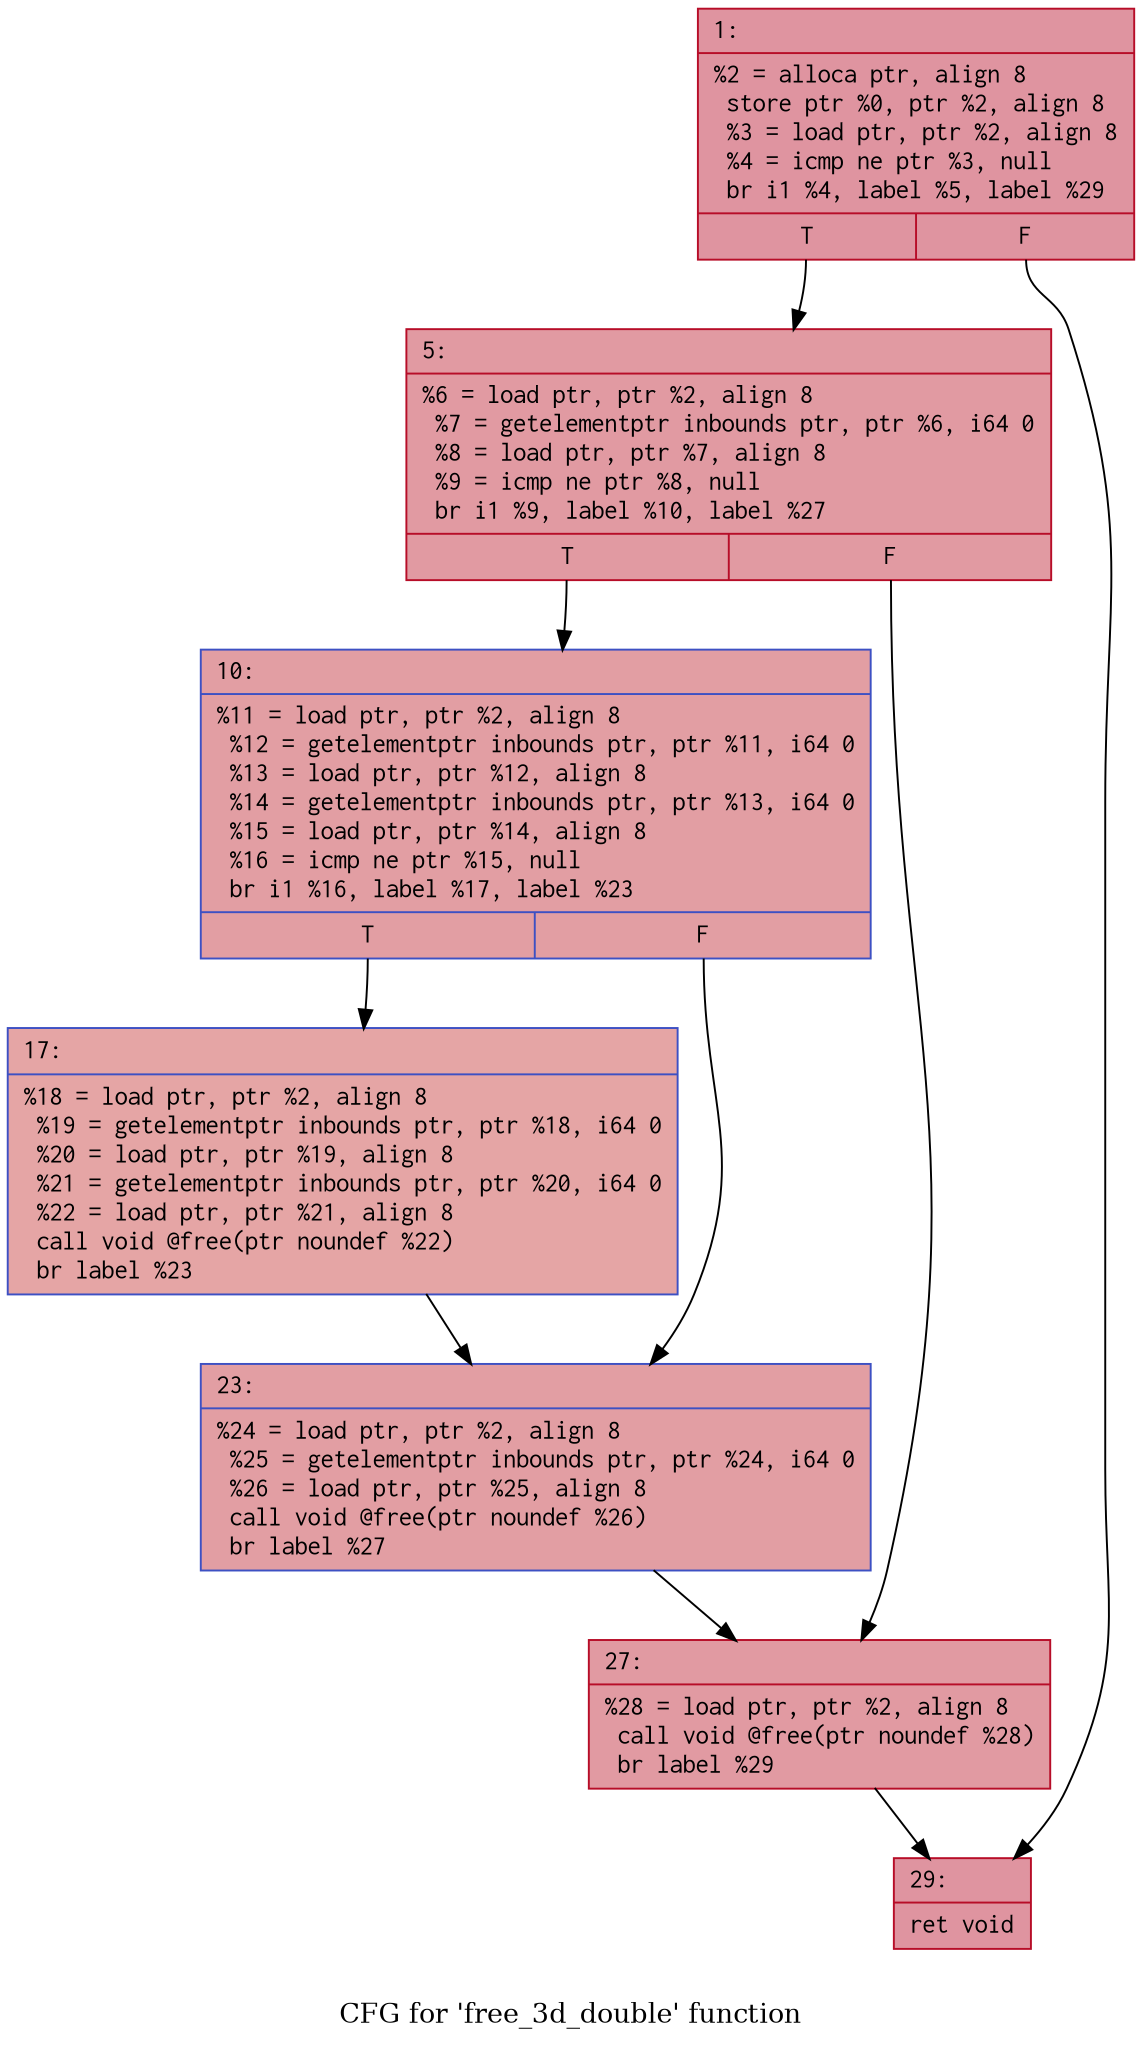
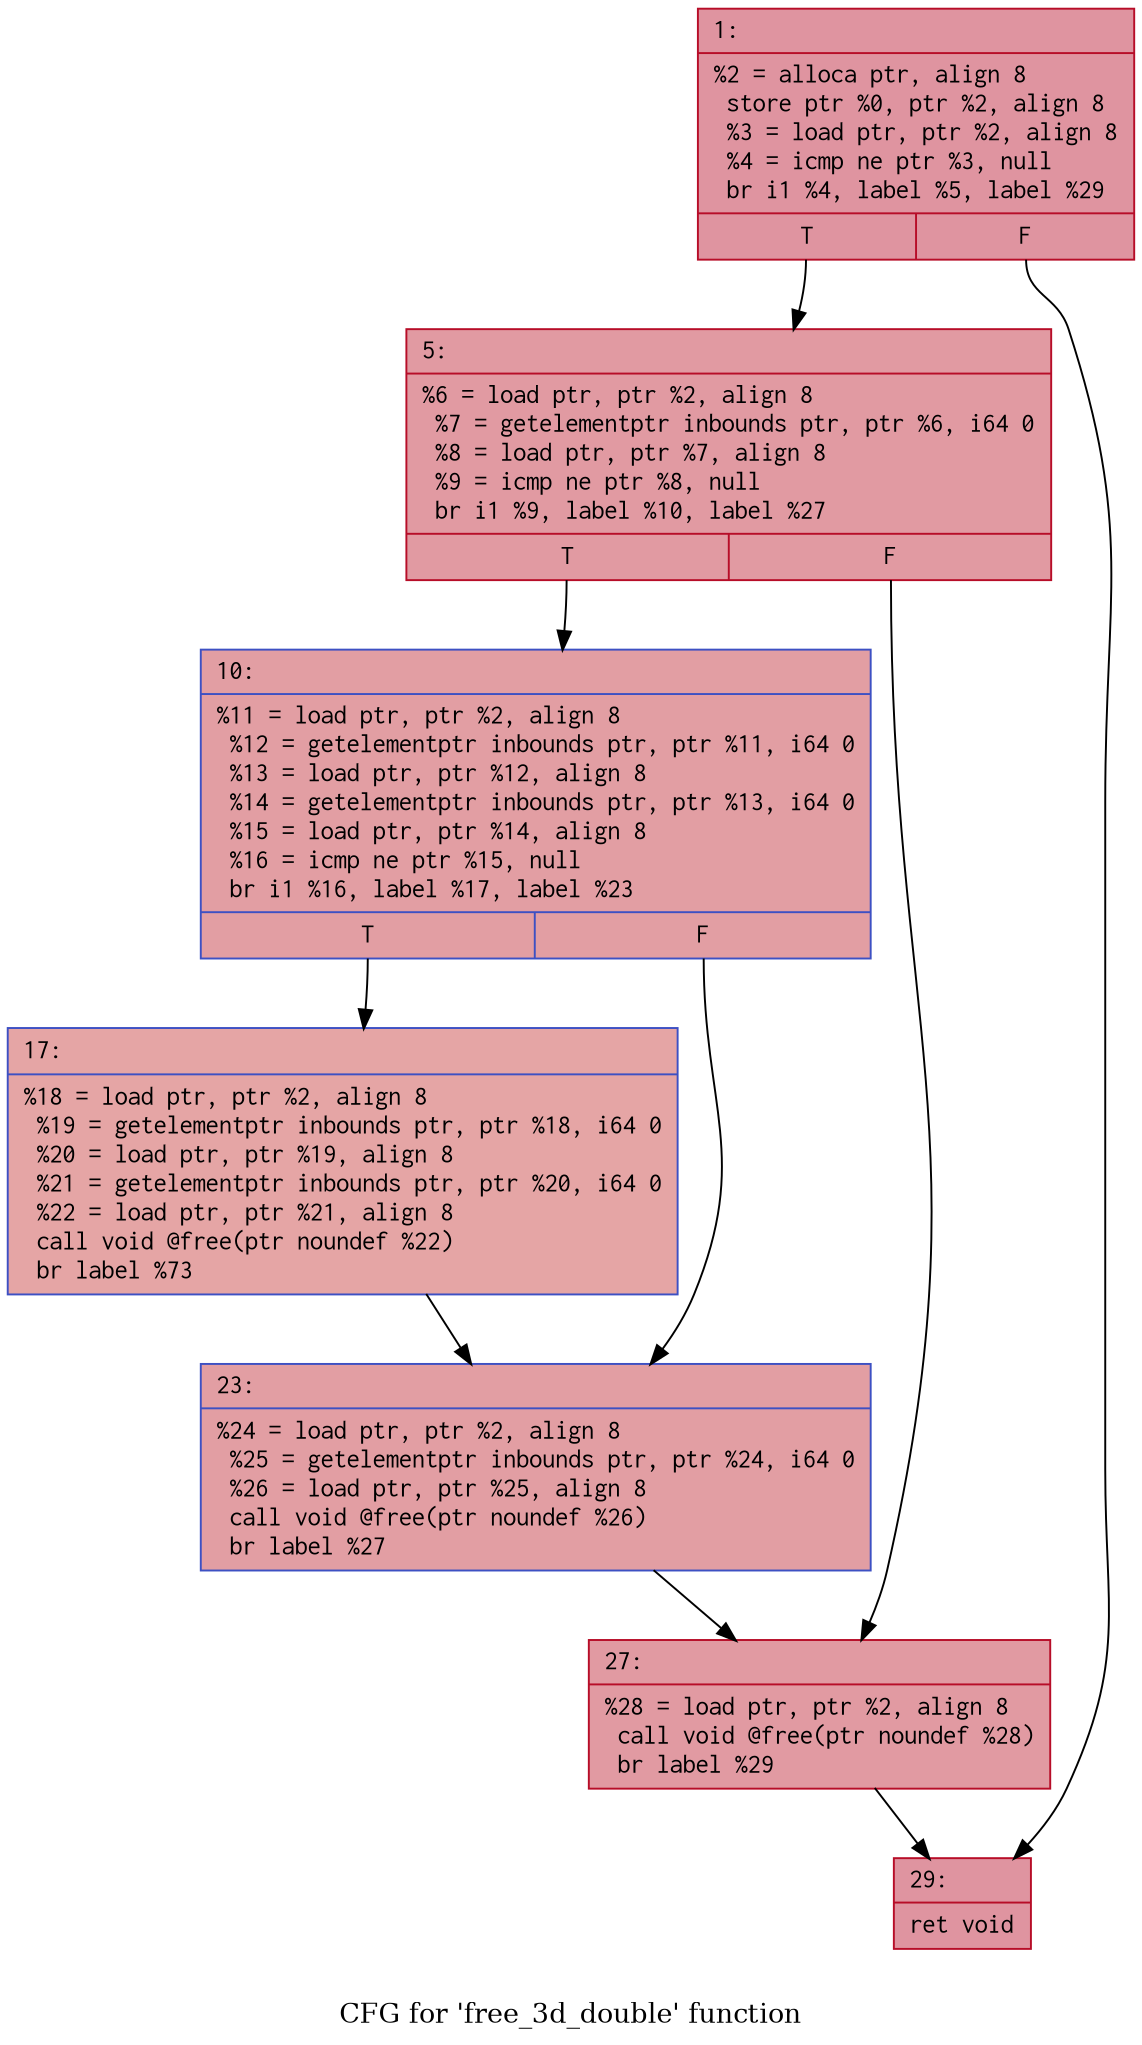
(108, 1270) -> (108, 1270)
